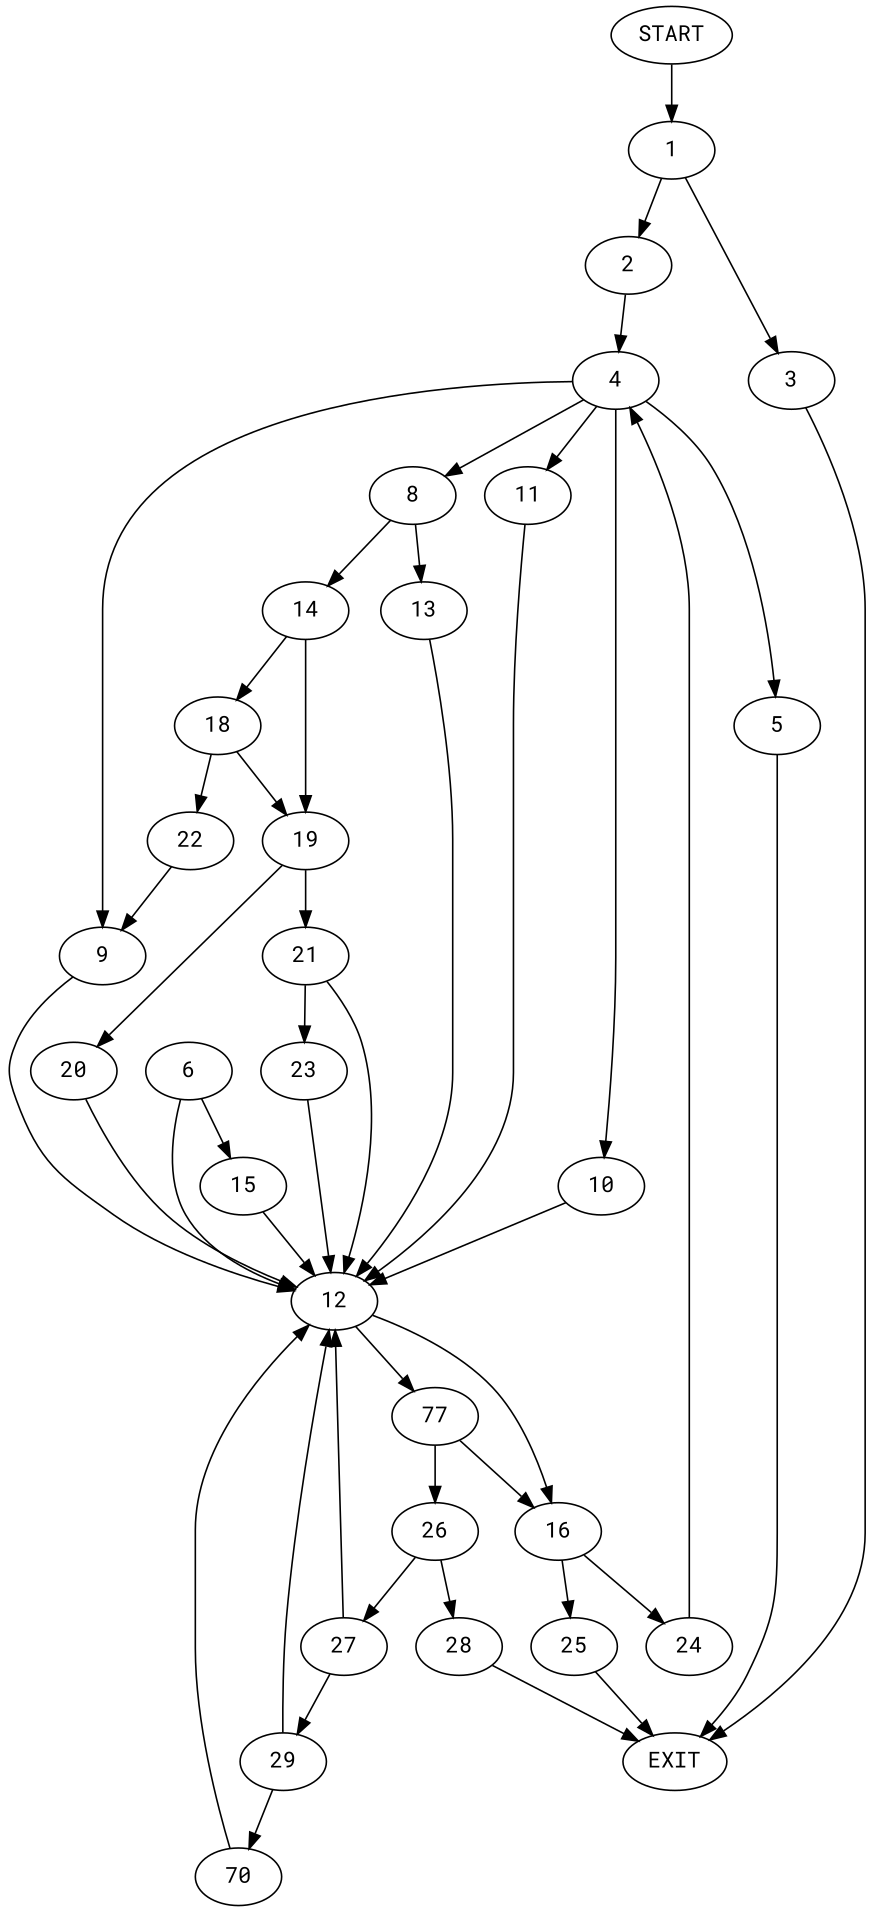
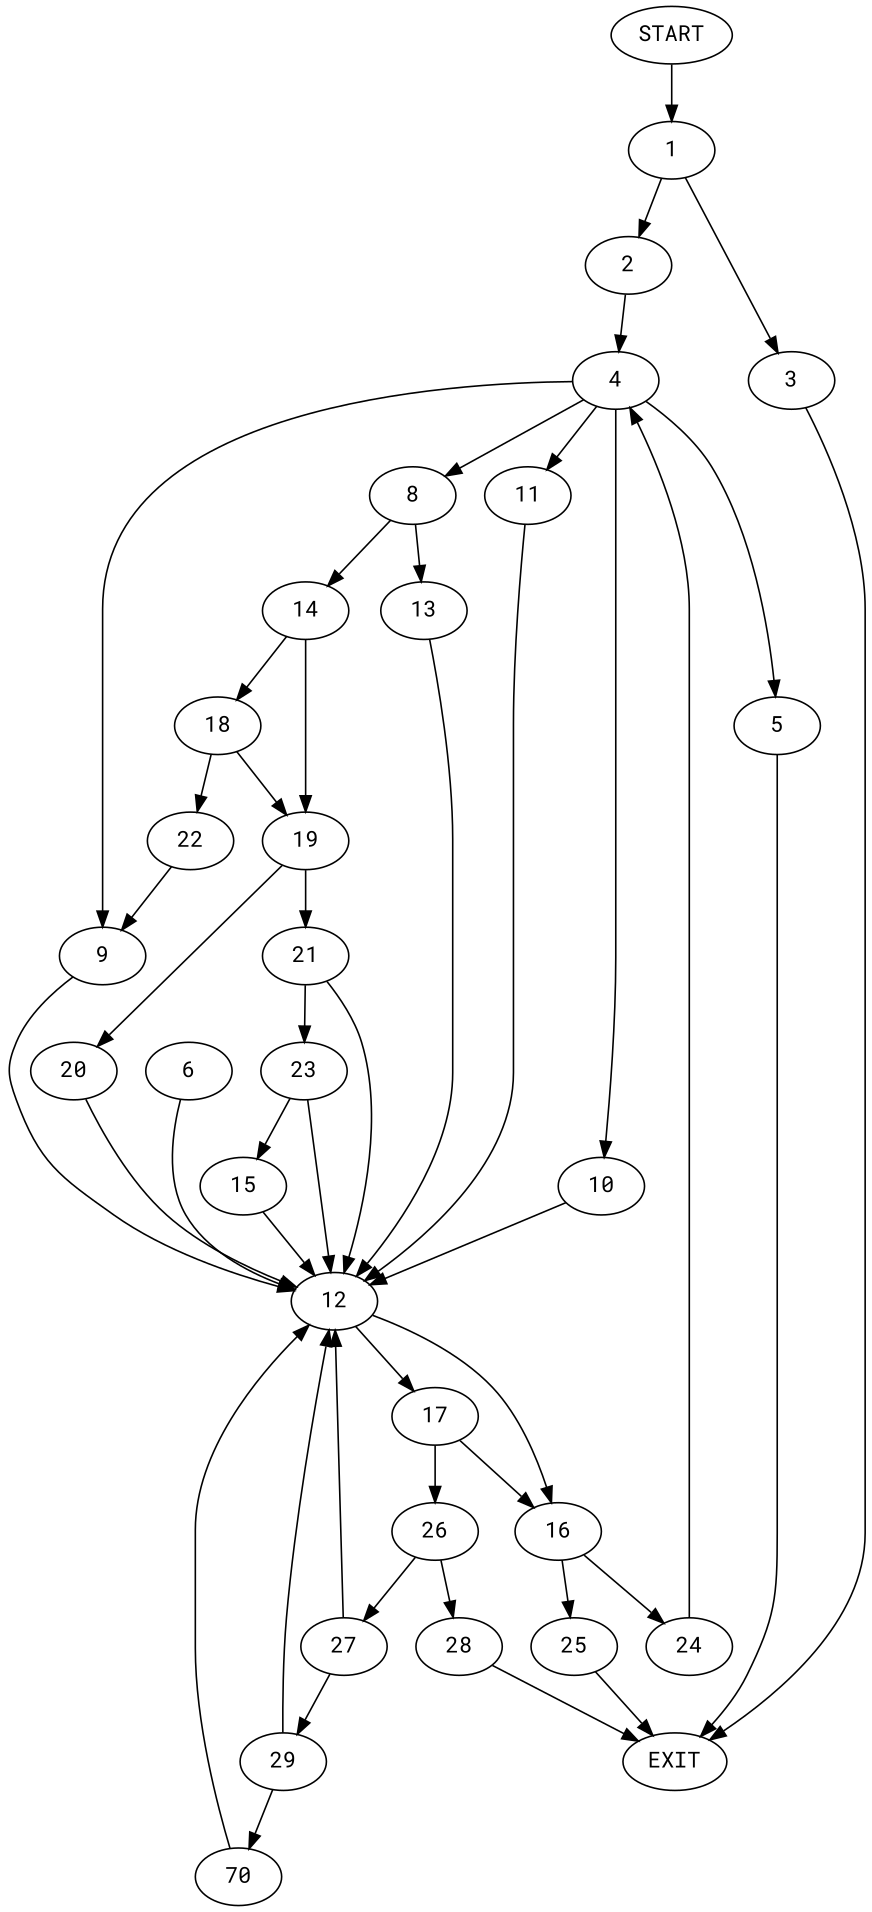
(212, 1121) -> (278, 1121)
(435, 1416) -> (435, 1416)
